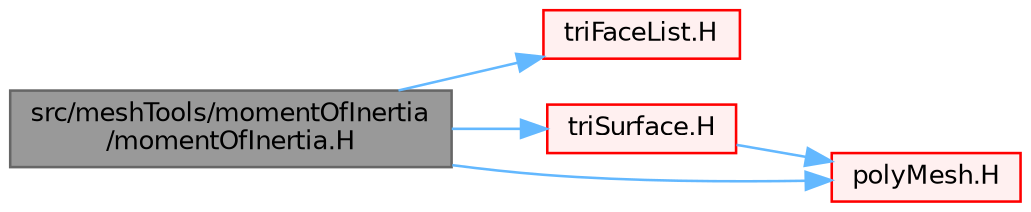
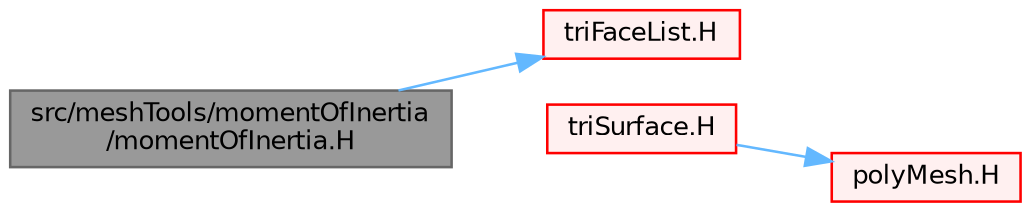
(486, 129) -> none
(629, 179) -> none
